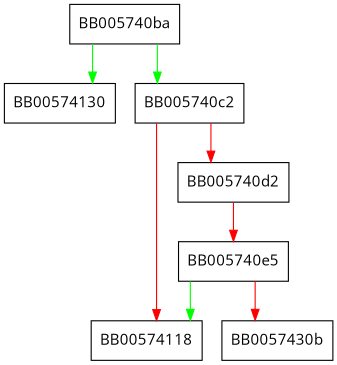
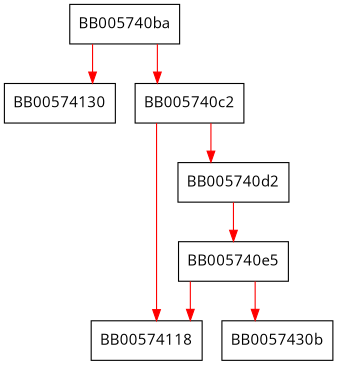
(93, 58) -> (93, 58)
(157, 58) -> (157, 58)
(190, 295) -> (190, 295)
